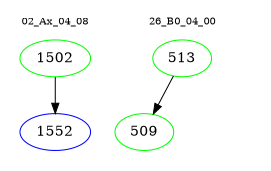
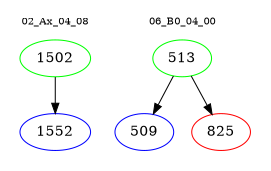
(183, 22) -> (183, 22)
(144, 132) -> (144, 132)
none -> (221, 132)
